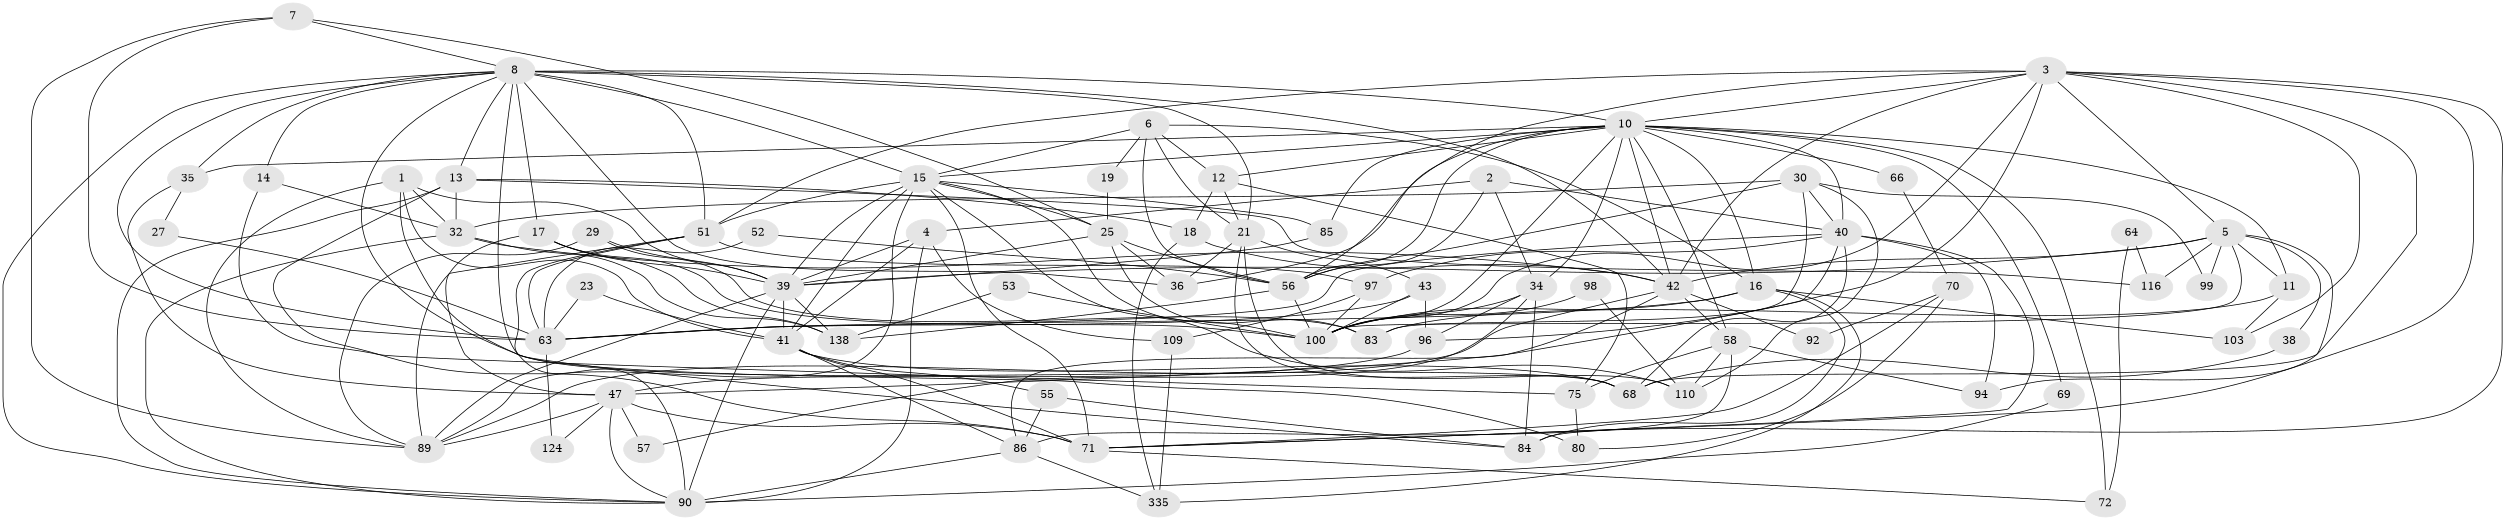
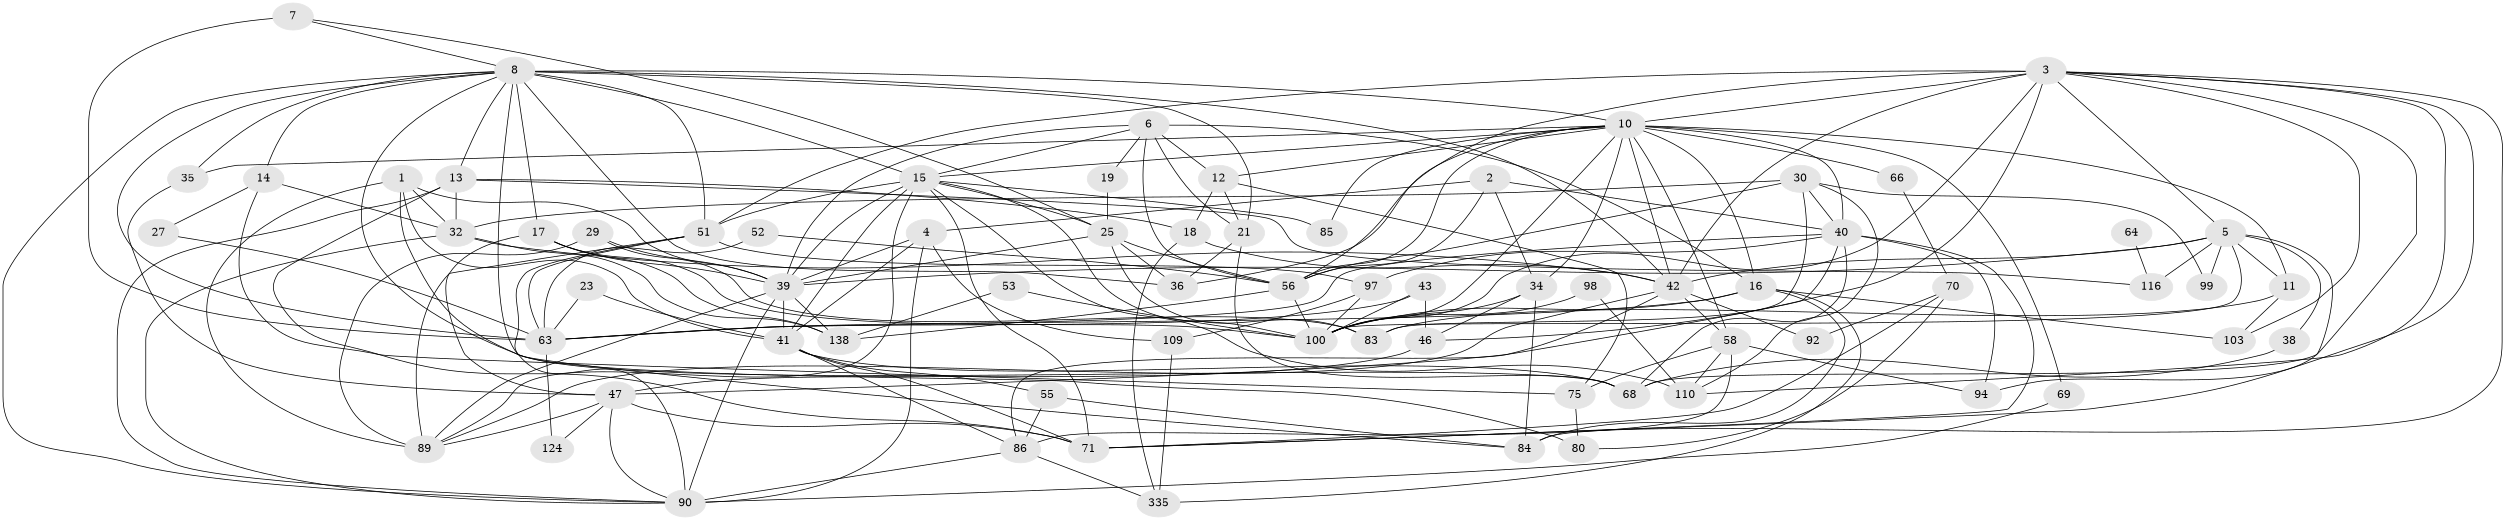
(173, 206) -> (211, 206)
(1343, 260) -> none
(1057, 267) -> (932, 152)
(32, 293) -> none
(1425, 341) -> (1425, 341)
(1417, 378) -> (2412, 318)
(644, 449) -> none
(2105, 503) -> none
